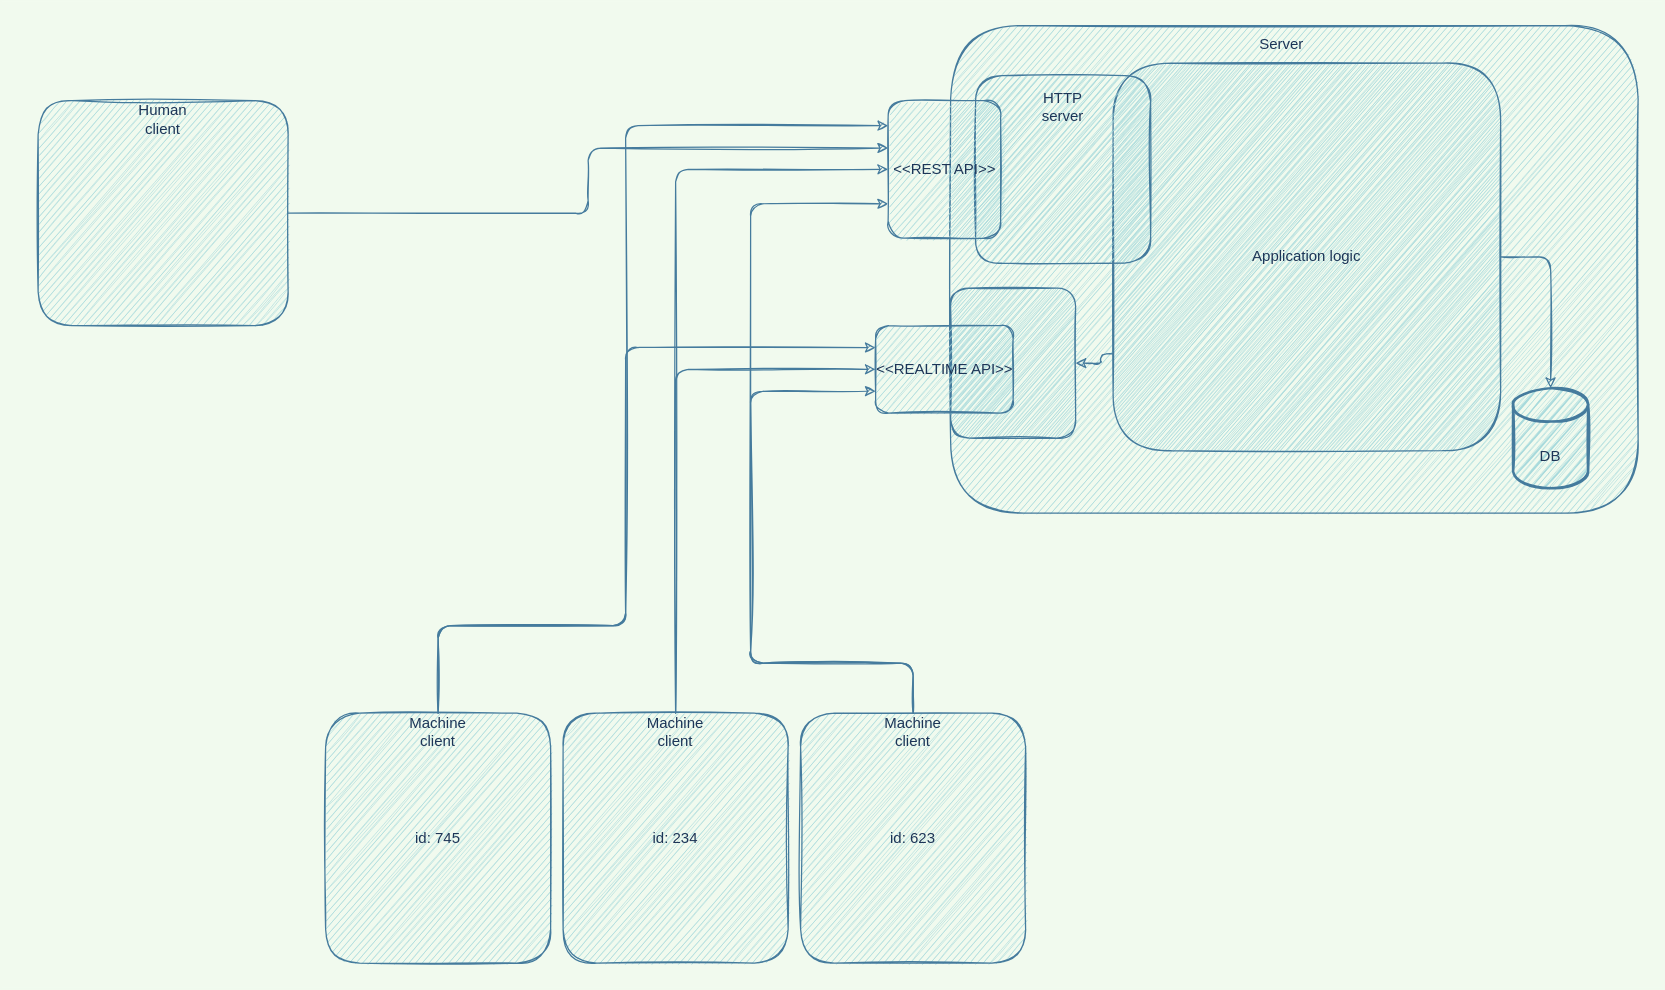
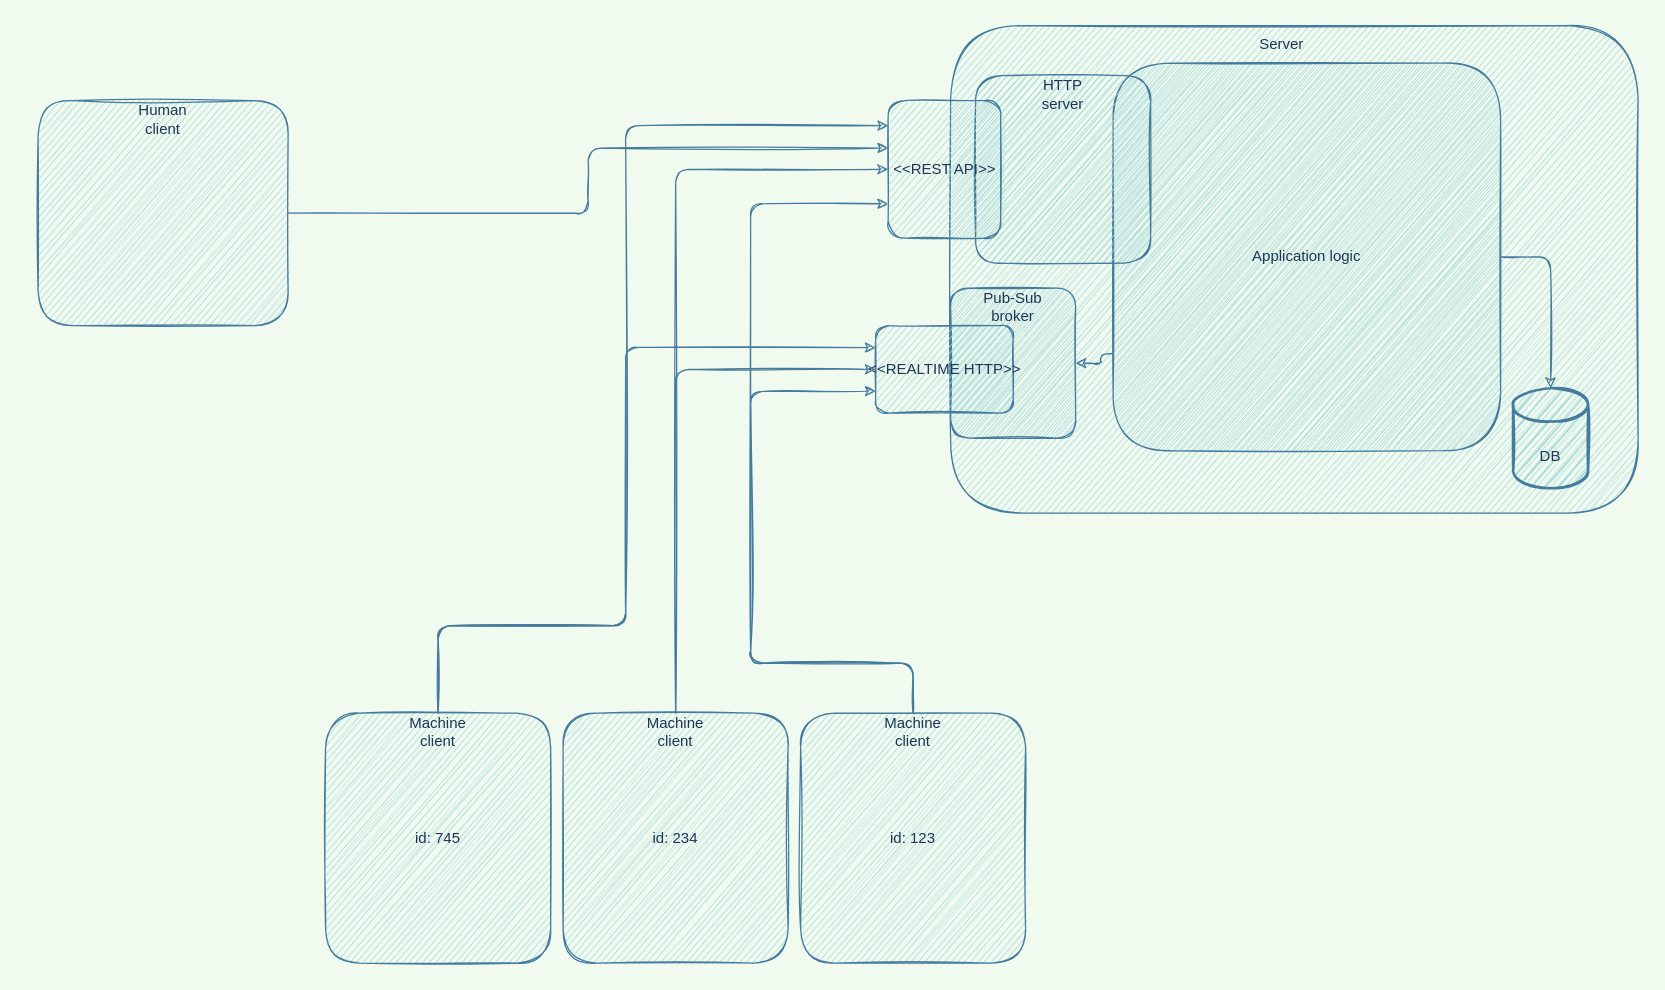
(1063, 107) -> (1063, 94)
none -> (1013, 307)
(945, 369) -> (945, 369)
(913, 838) -> (913, 838)
